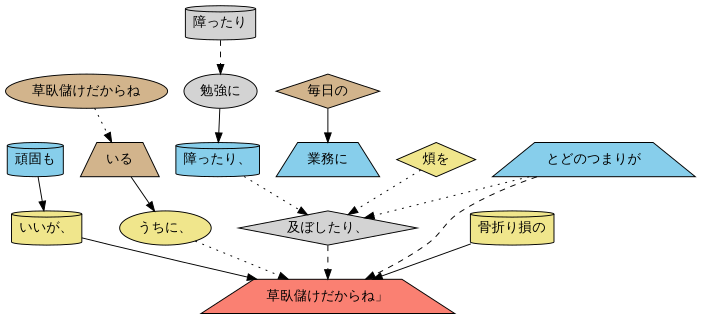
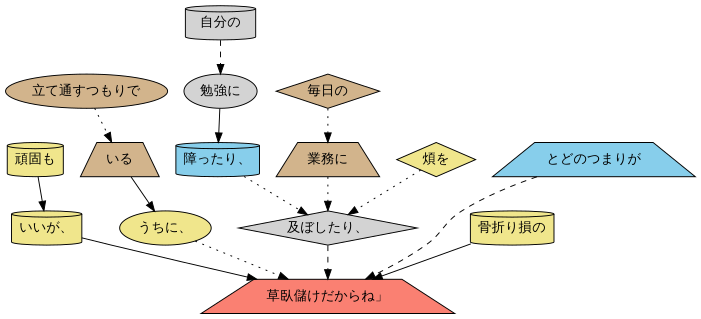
(221, 23) -> (221, 23)
(87, 91) -> (87, 91)
(328, 121) -> (328, 121)
(35, 160) -> (35, 160)
(328, 160) -> (328, 160)
(452, 196) -> (328, 189)
